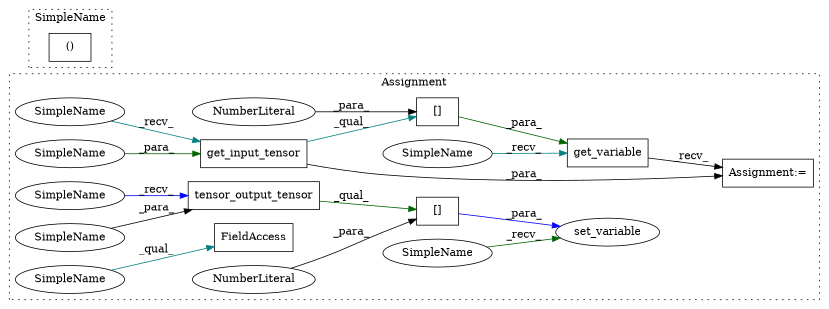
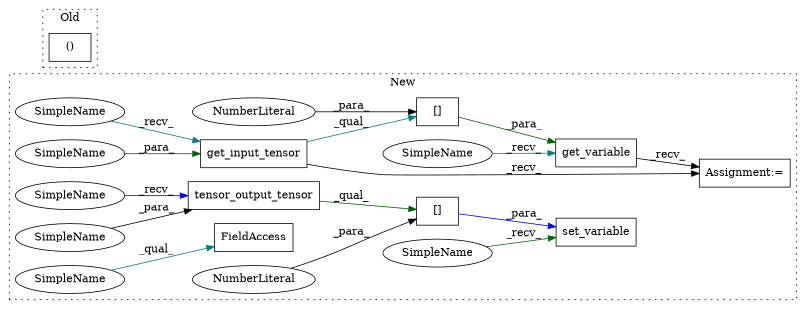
(70, 18) -> (70, 18)
(414, 83) -> (403, 83)
(524, 174) -> (524, 168)
(608, 232) -> (596, 232)
